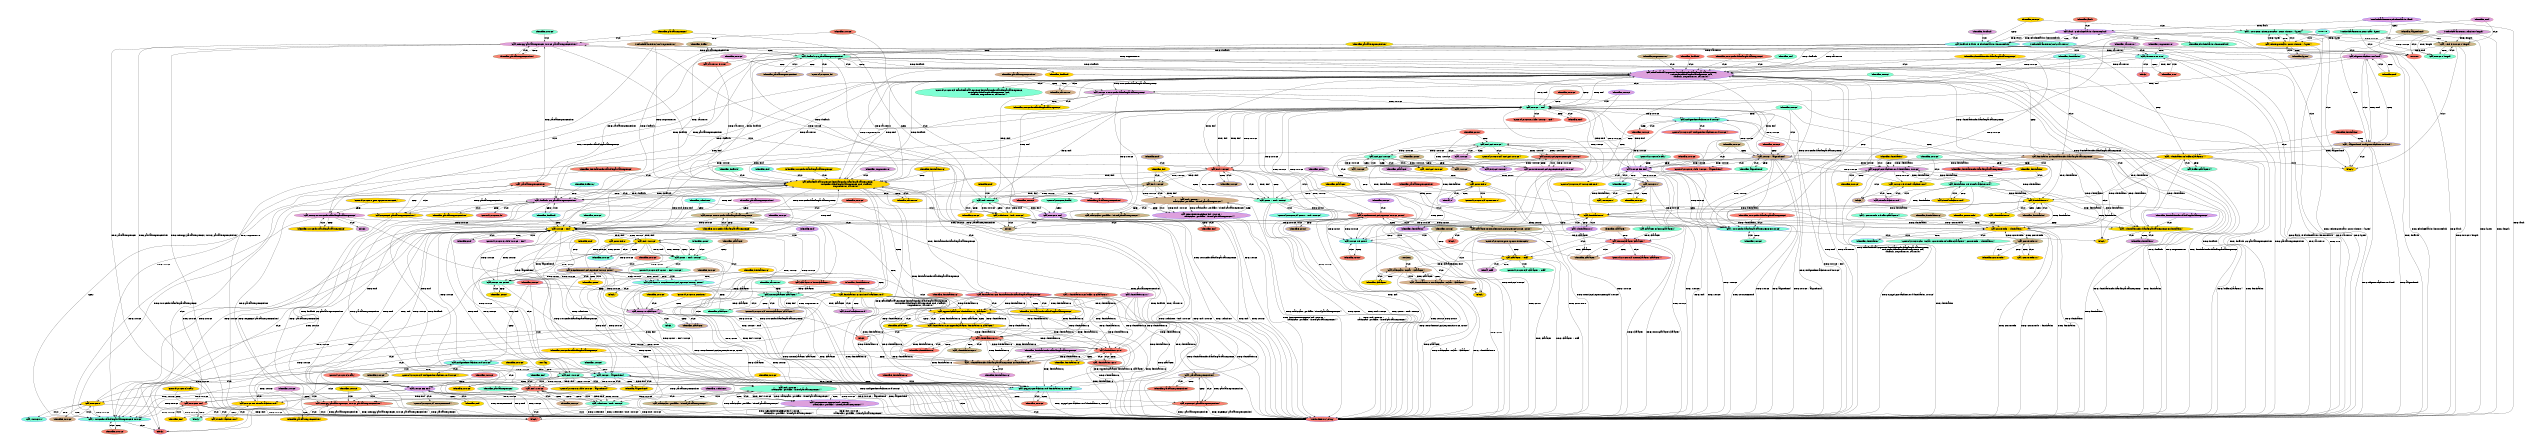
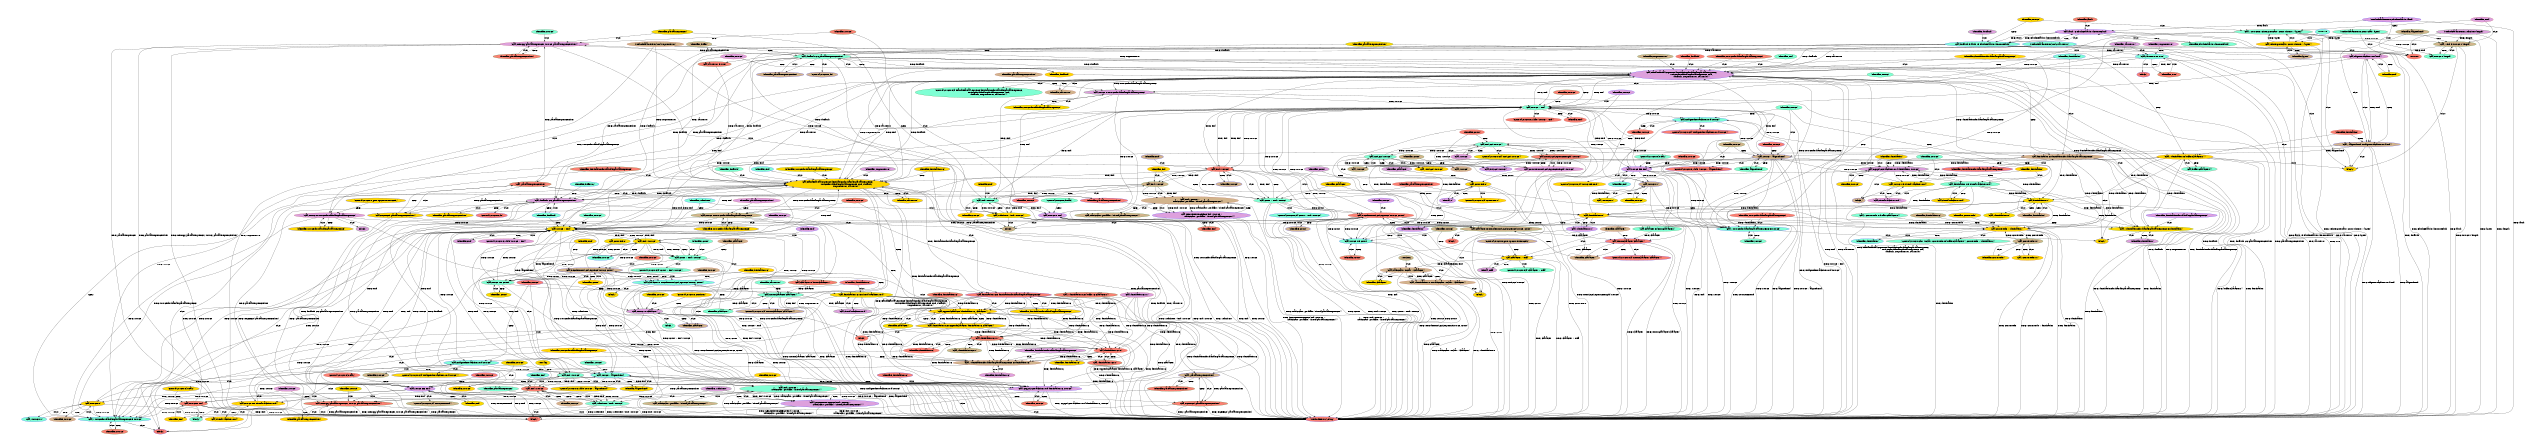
(2281, 37) -> none
(2423, 39) -> none
(1045, 389) -> (1045, 389)
(1859, 414) -> none
